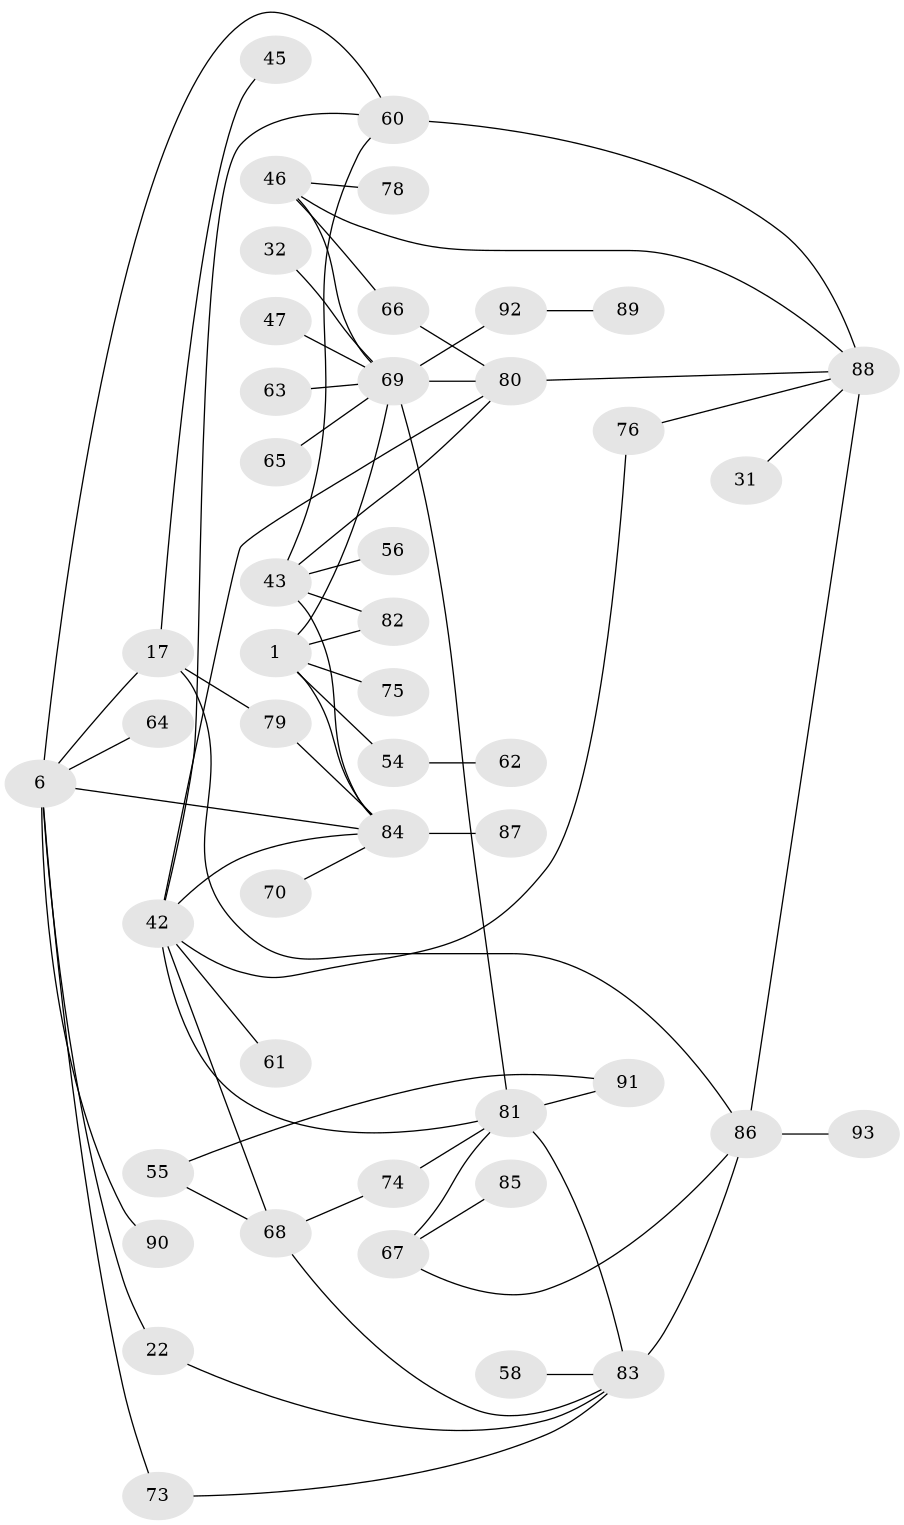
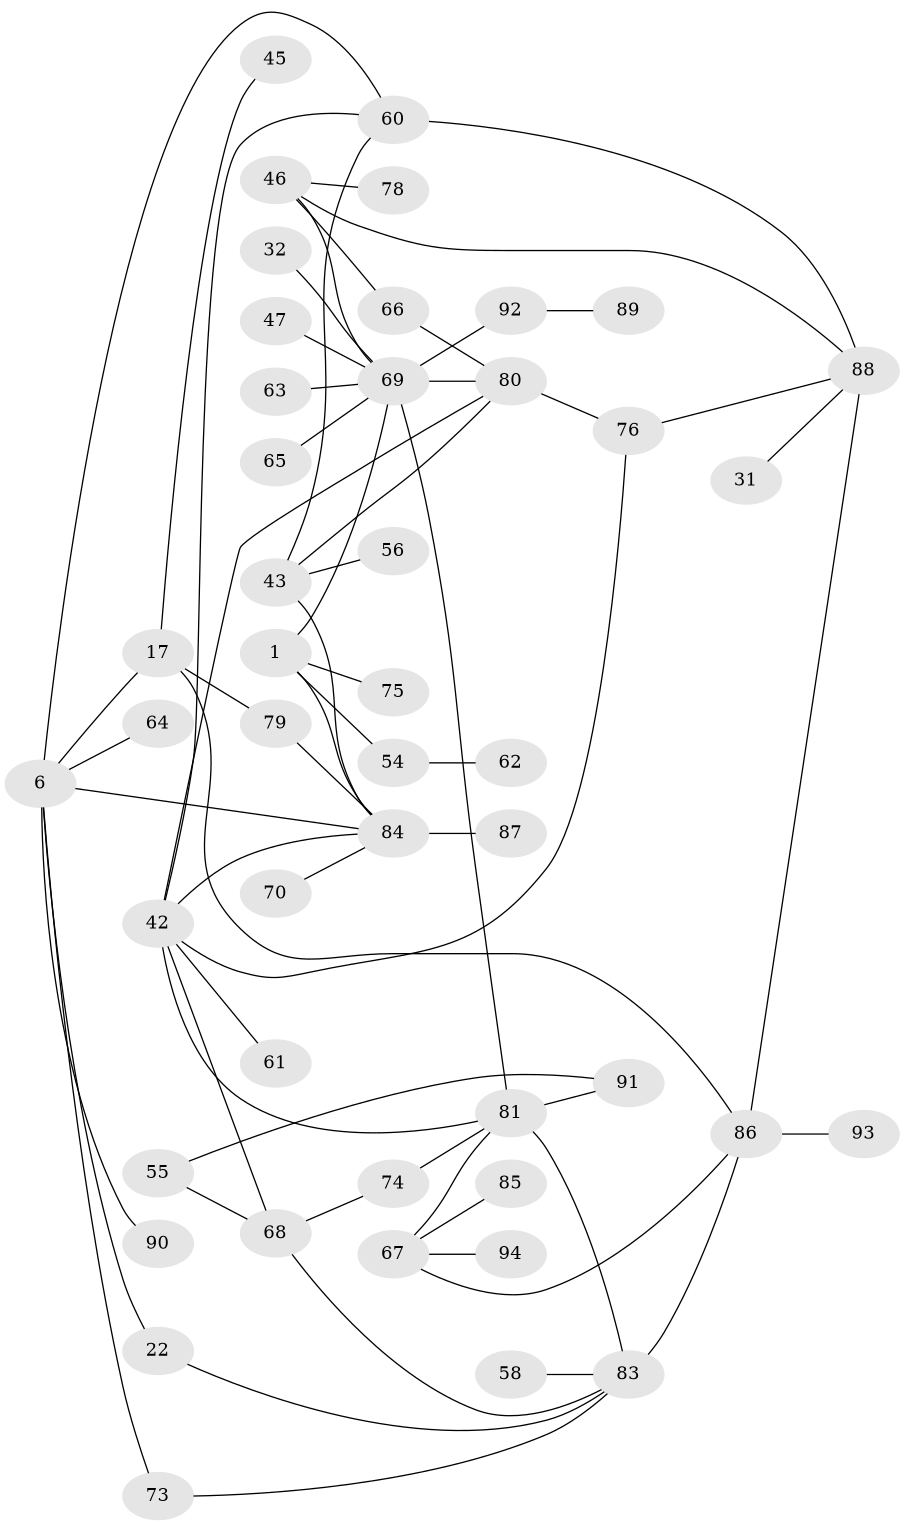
(687, 376) -> (570, 406)
(393, 622) -> none
none -> (511, 1254)
